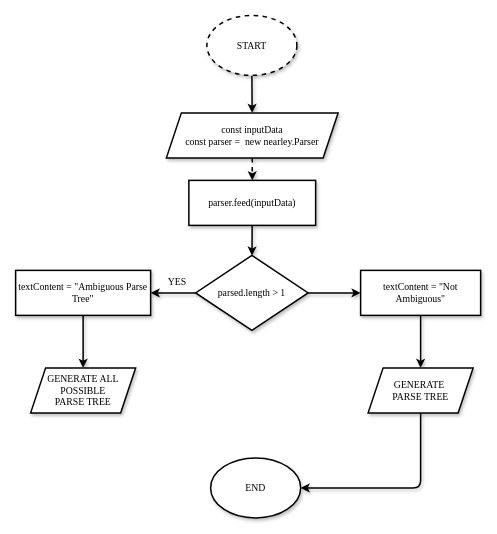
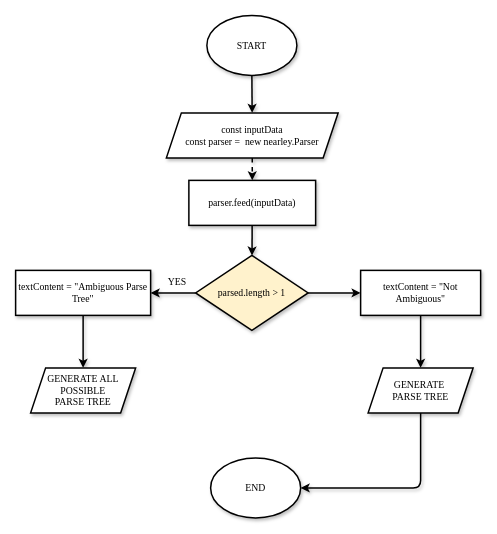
(252, 45) -> (252, 45)
(252, 293) -> (252, 293)
